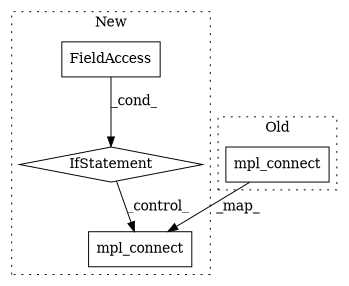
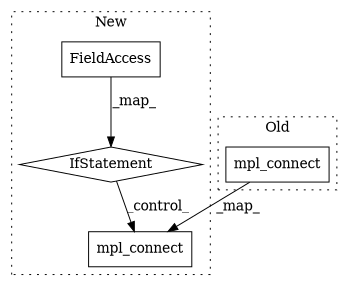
(134, 102) -> (134, 102)
